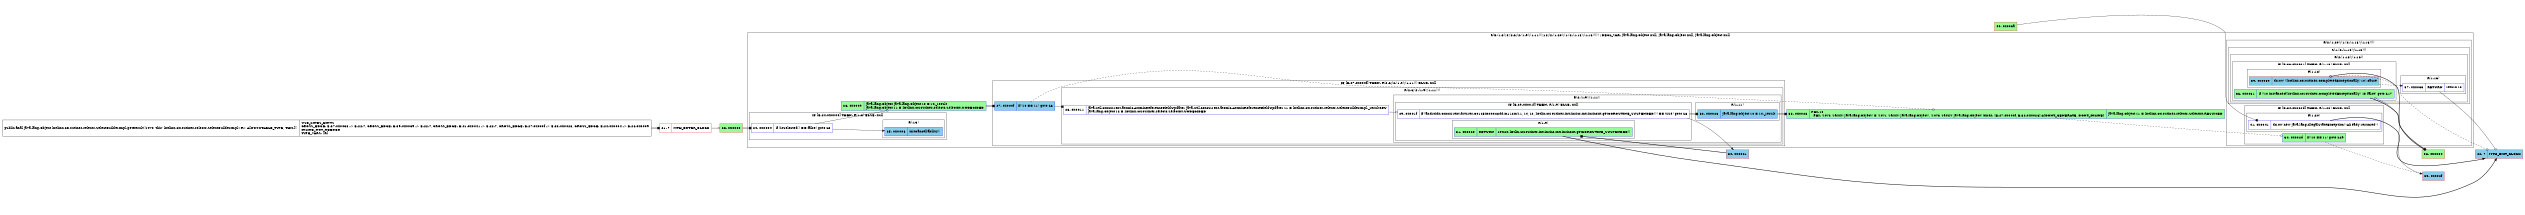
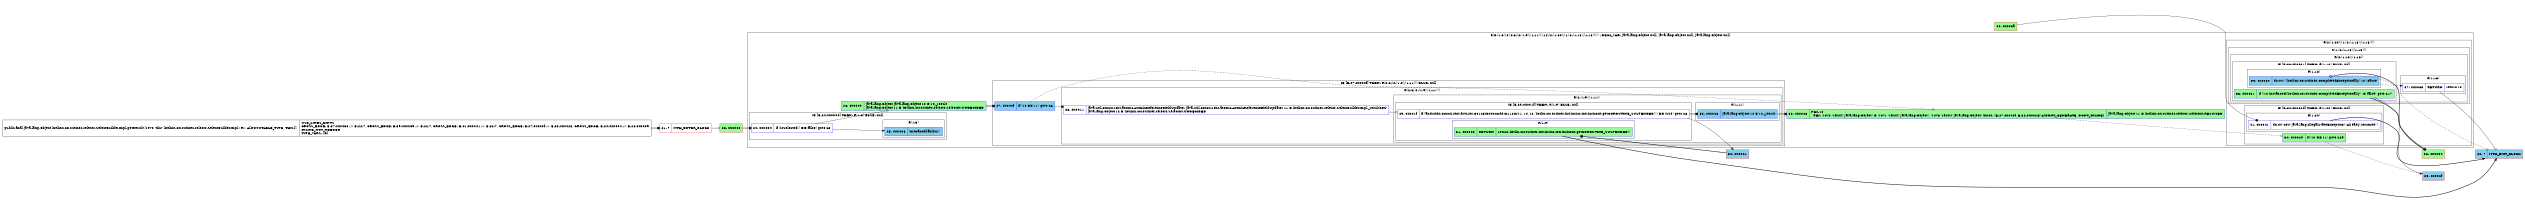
(2314, 81) -> (2314, 81)
